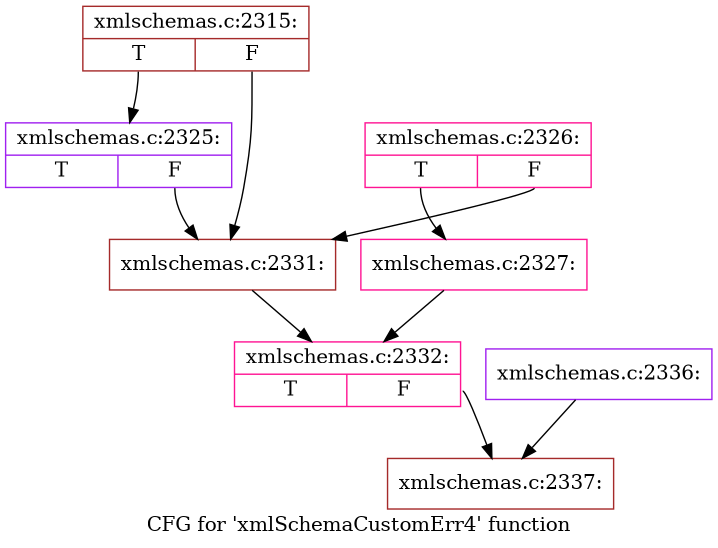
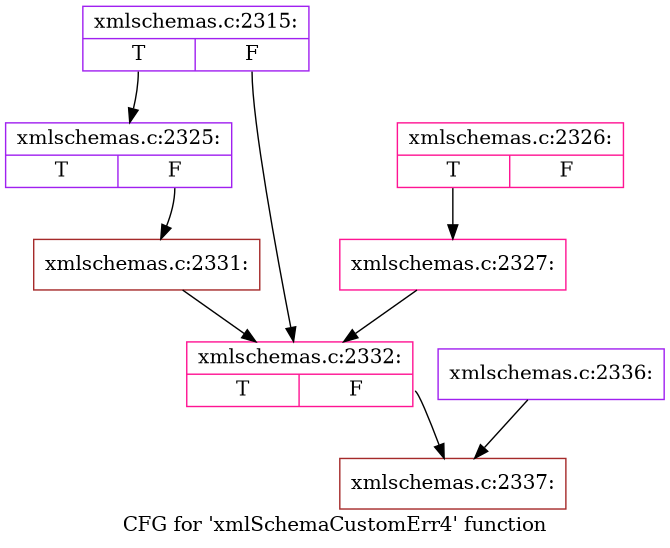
(196, 39) -> (196, 39)
(249, 149) -> (268, 200)
(441, 215) -> none
